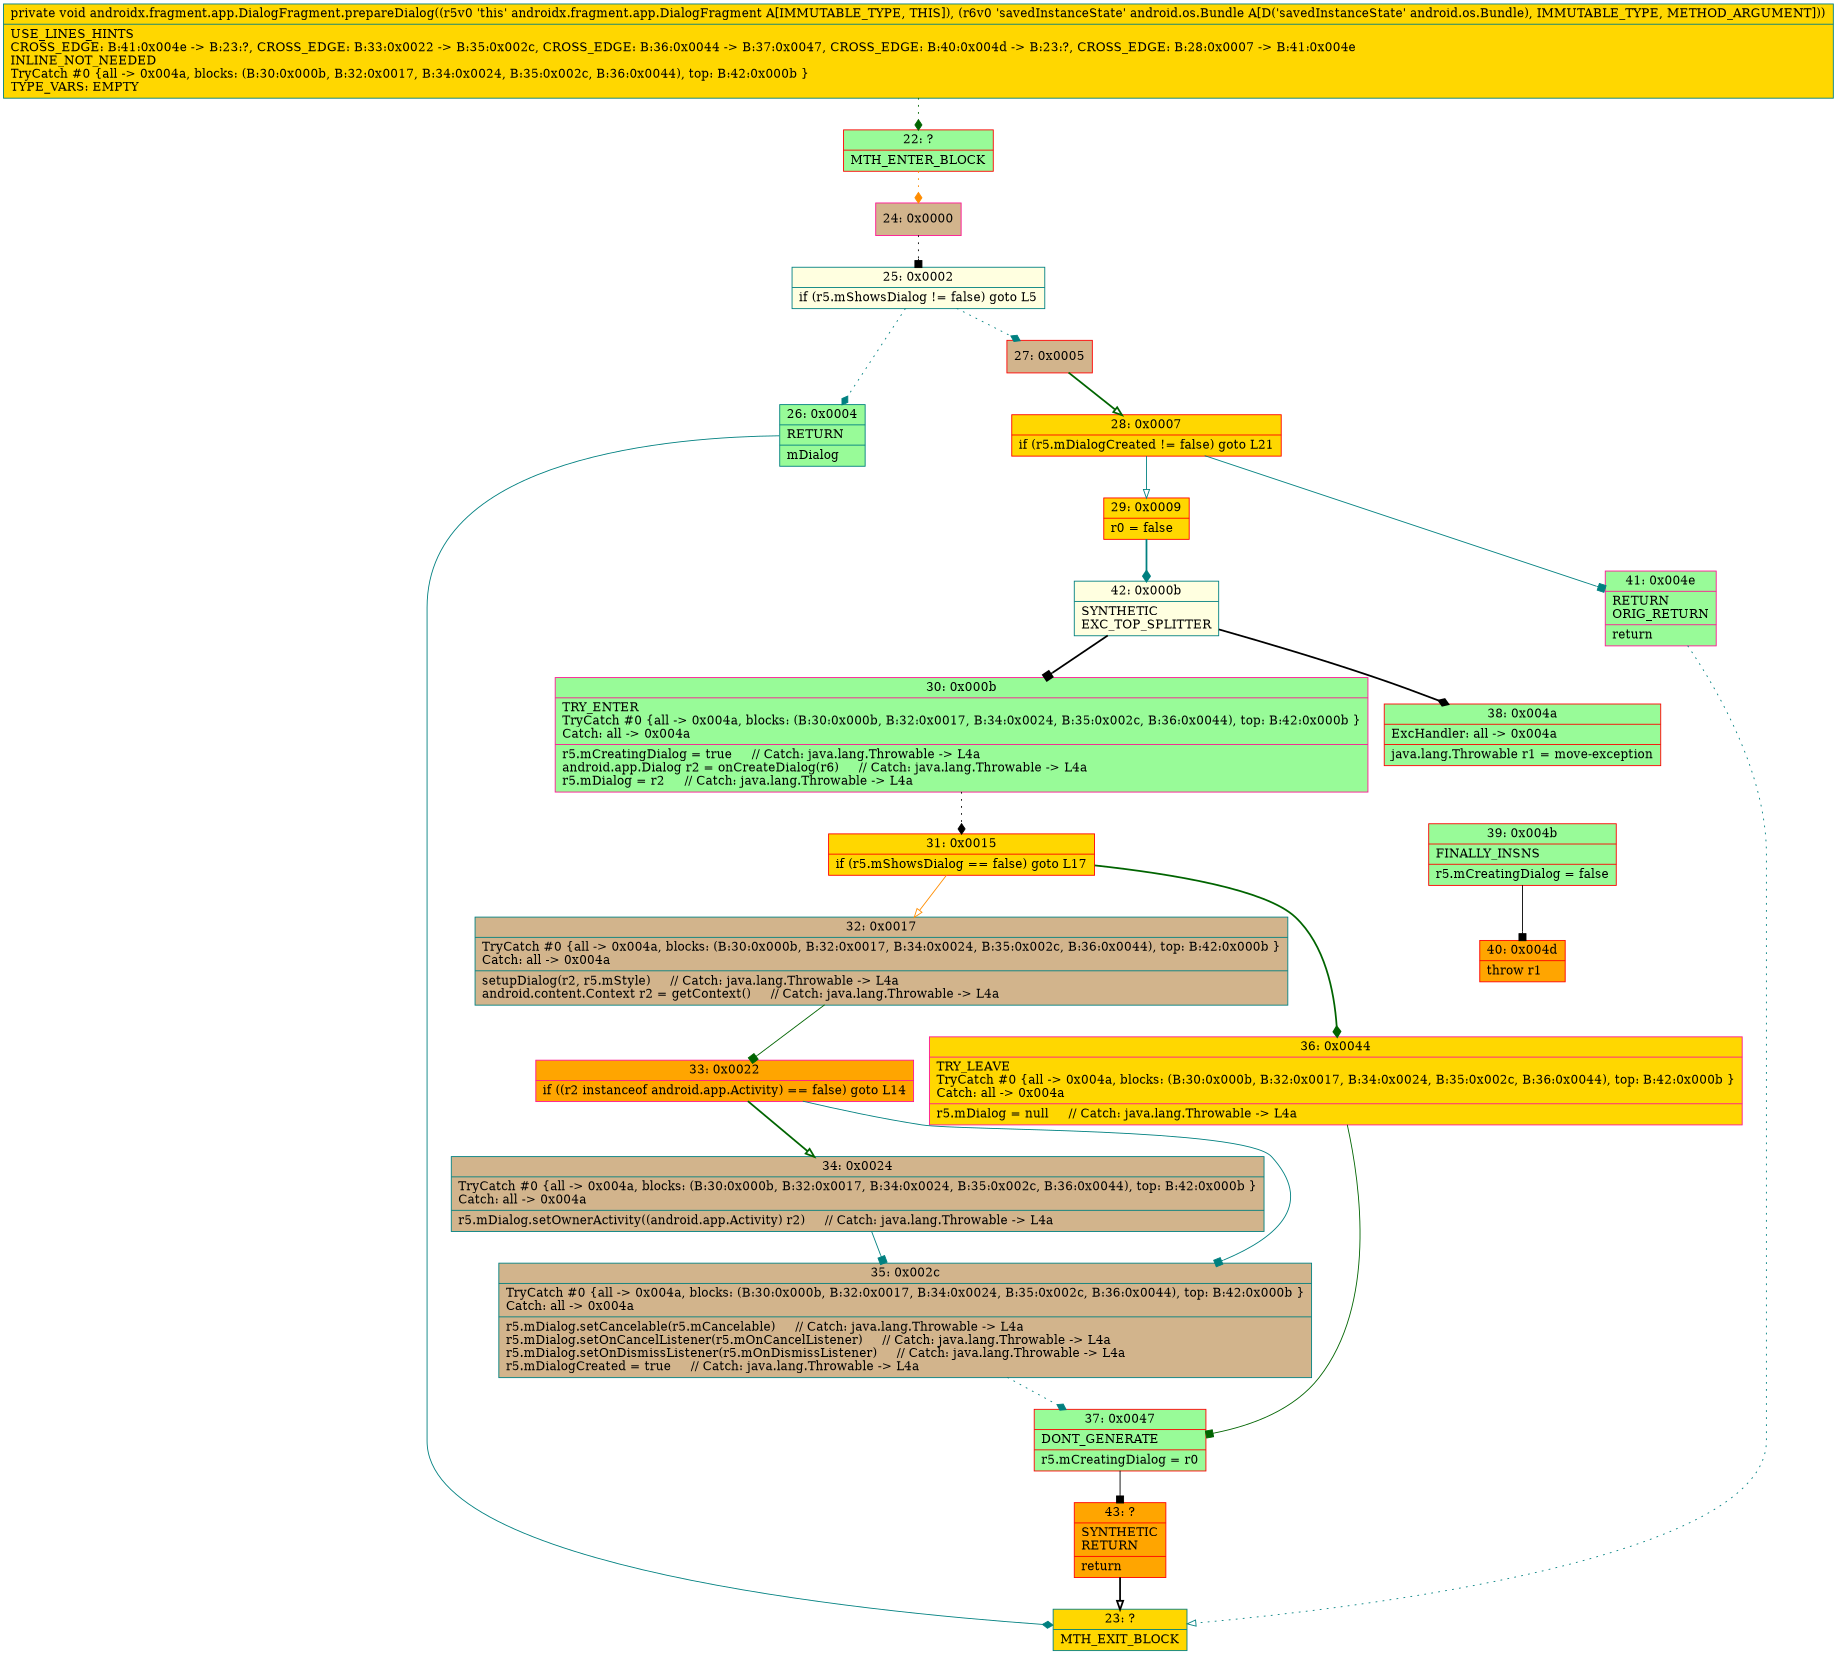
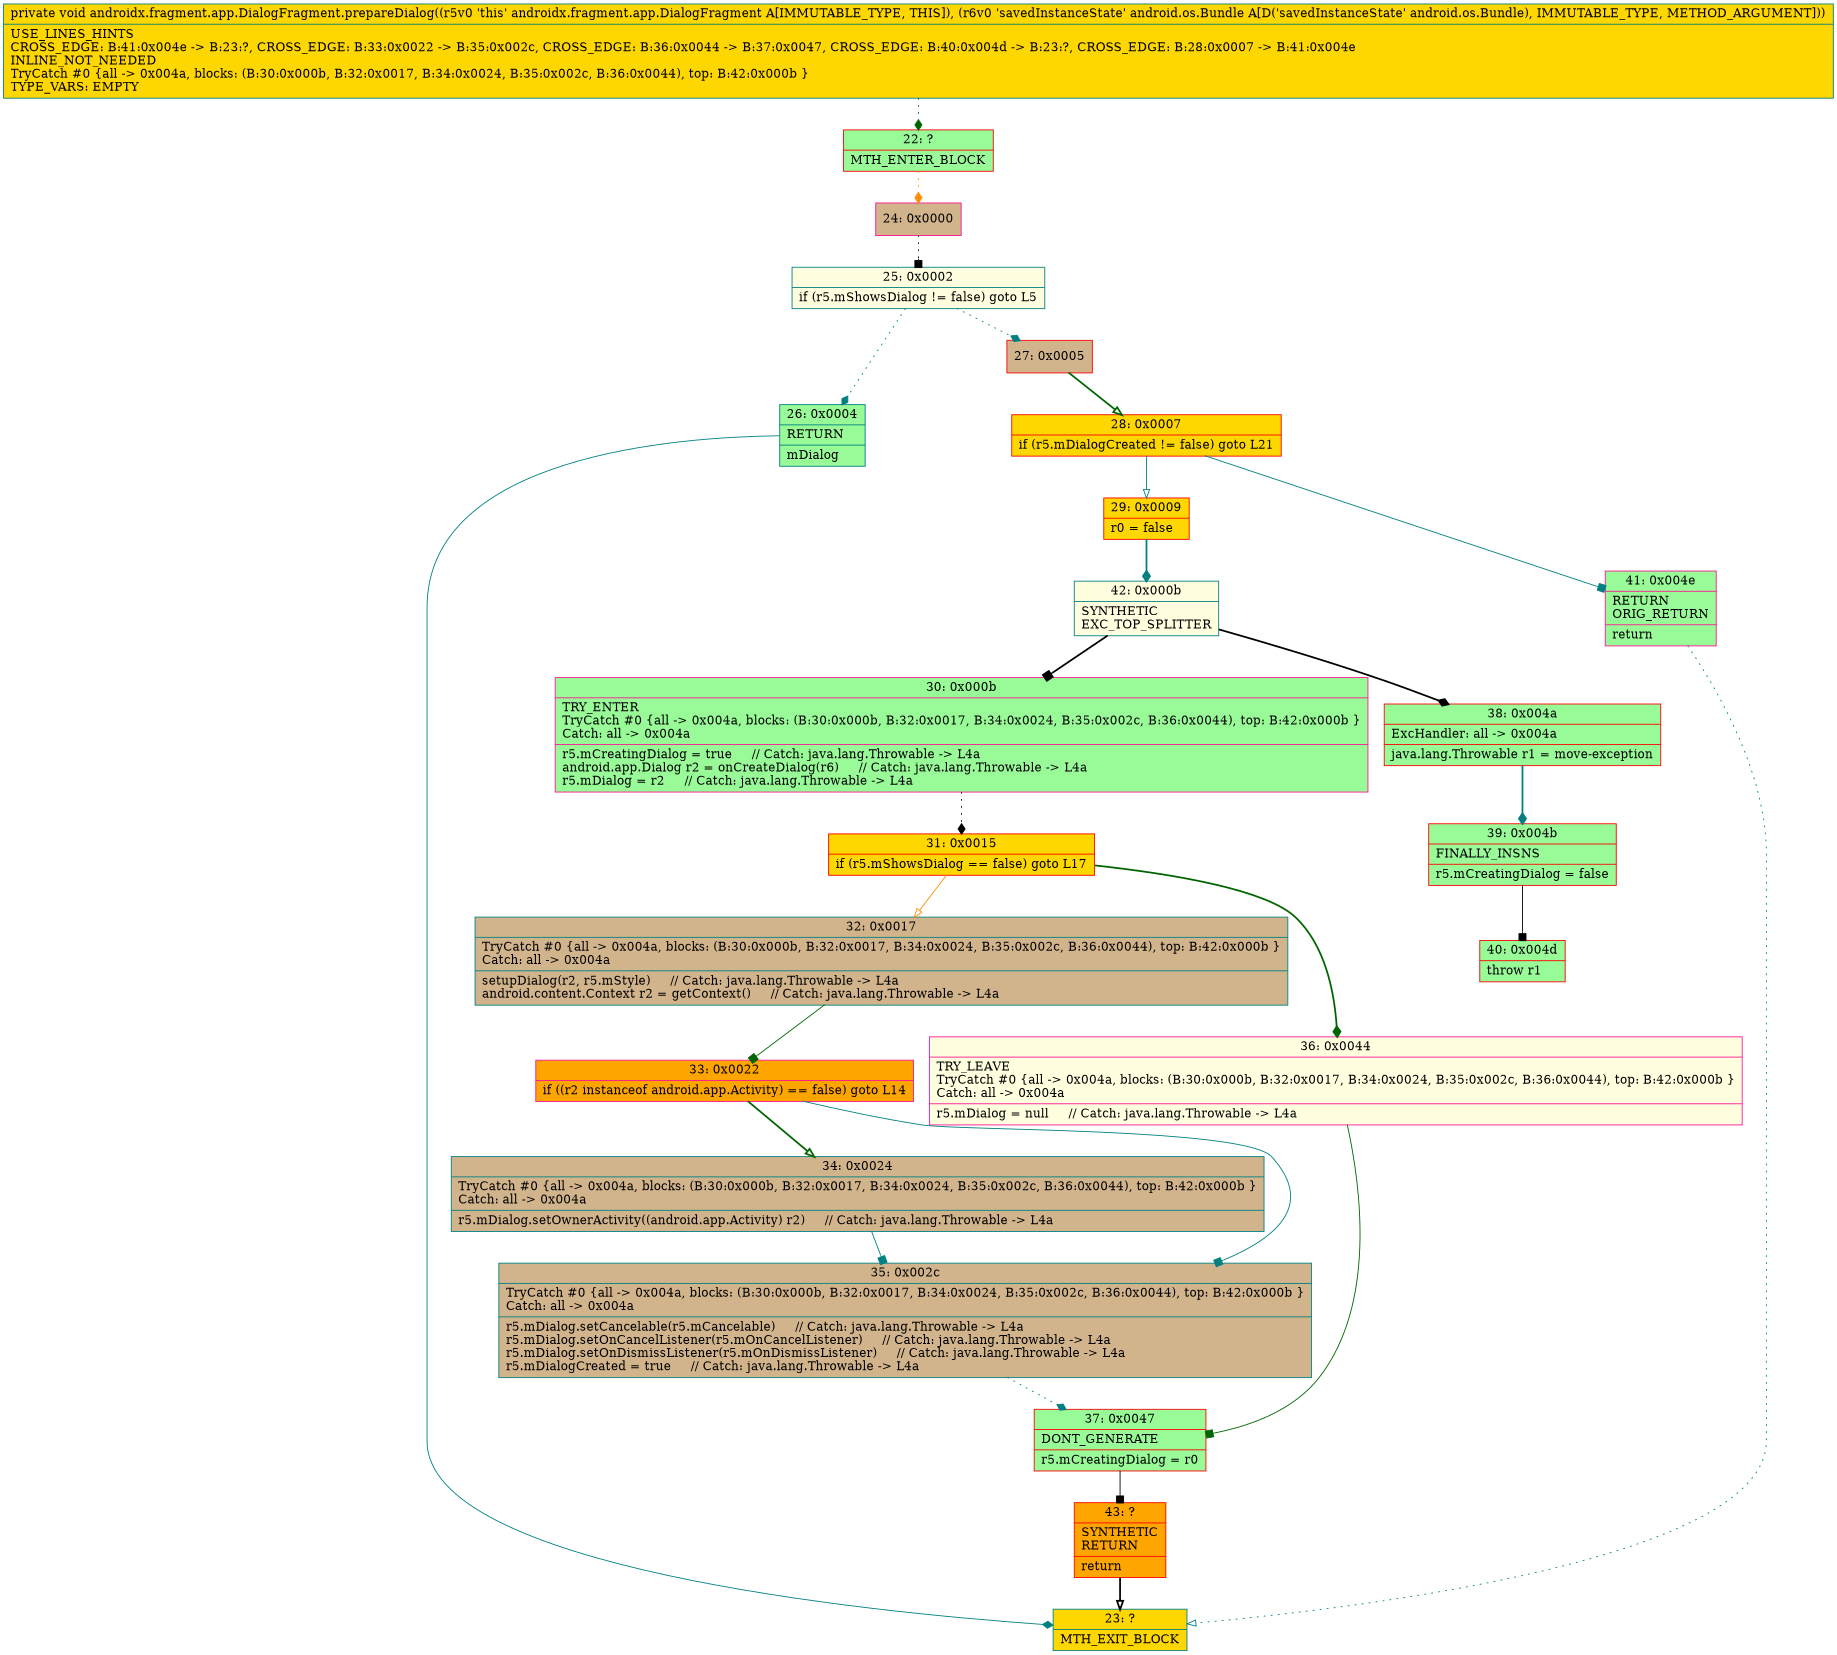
none -> (1522, 789)
(1522, 961) -> (1522, 961)
(1336, 1081) -> (1336, 1081)
